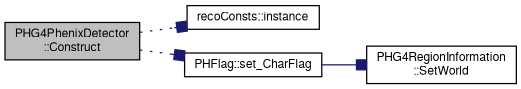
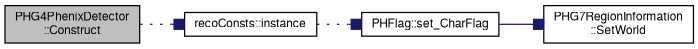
(156, 52) -> (333, 24)
(442, 65) -> (619, 24)
